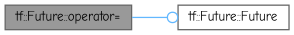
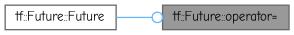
(150, 17) -> (134, 17)
